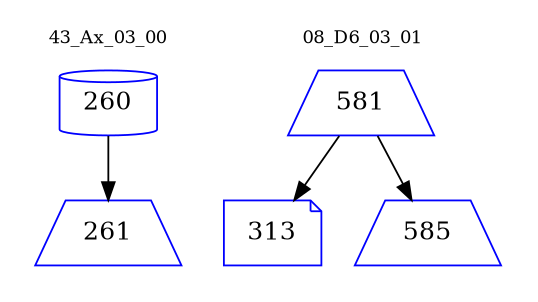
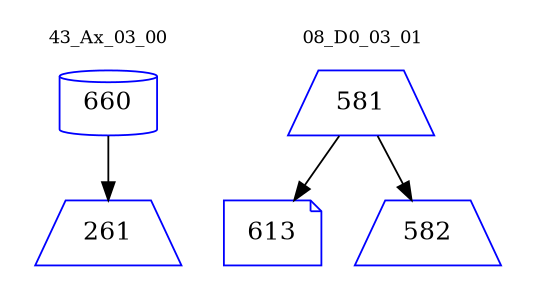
(363, 39) -> (363, 39)
(108, 103) -> (108, 103)
(273, 233) -> (273, 233)
(428, 233) -> (428, 233)
